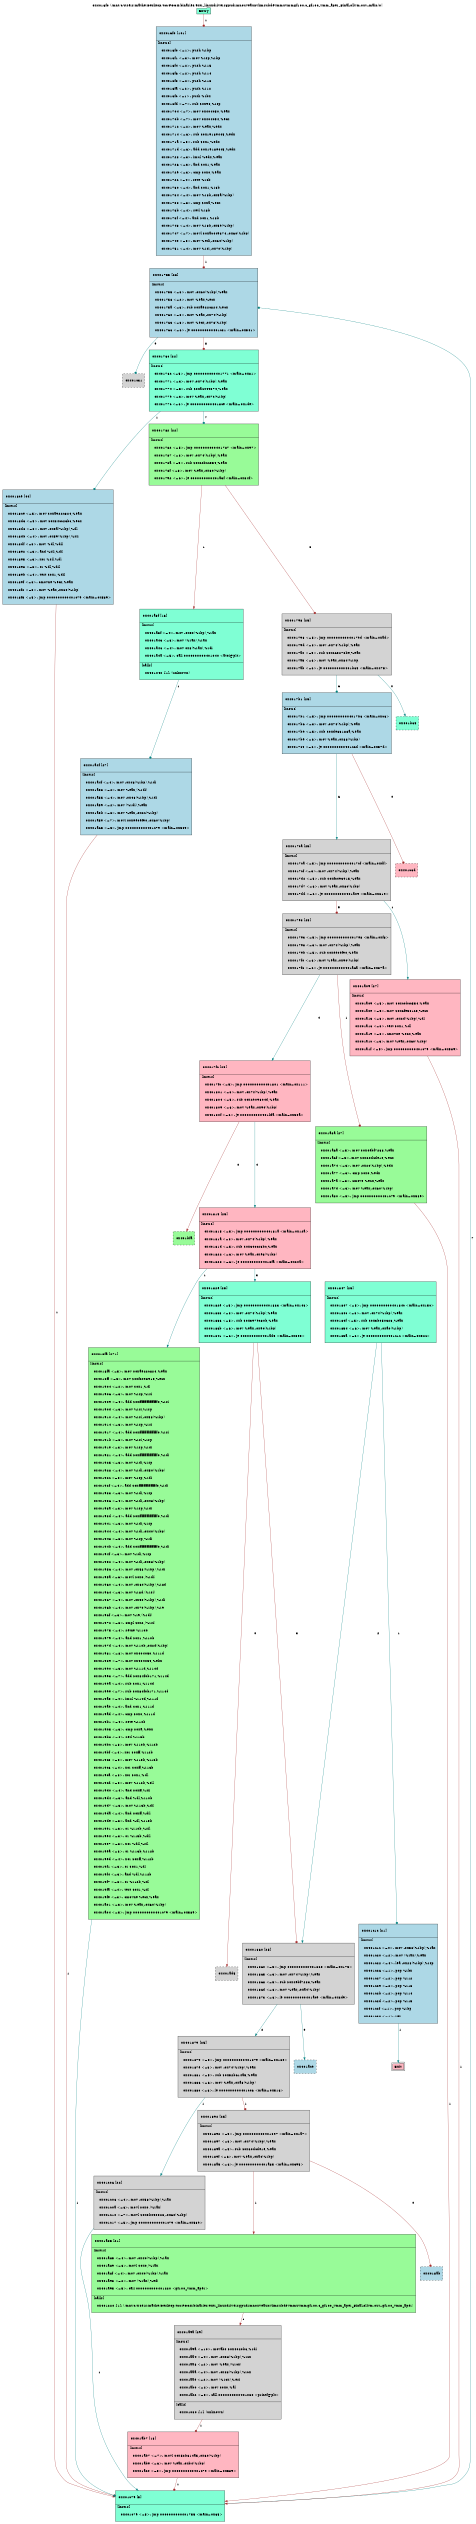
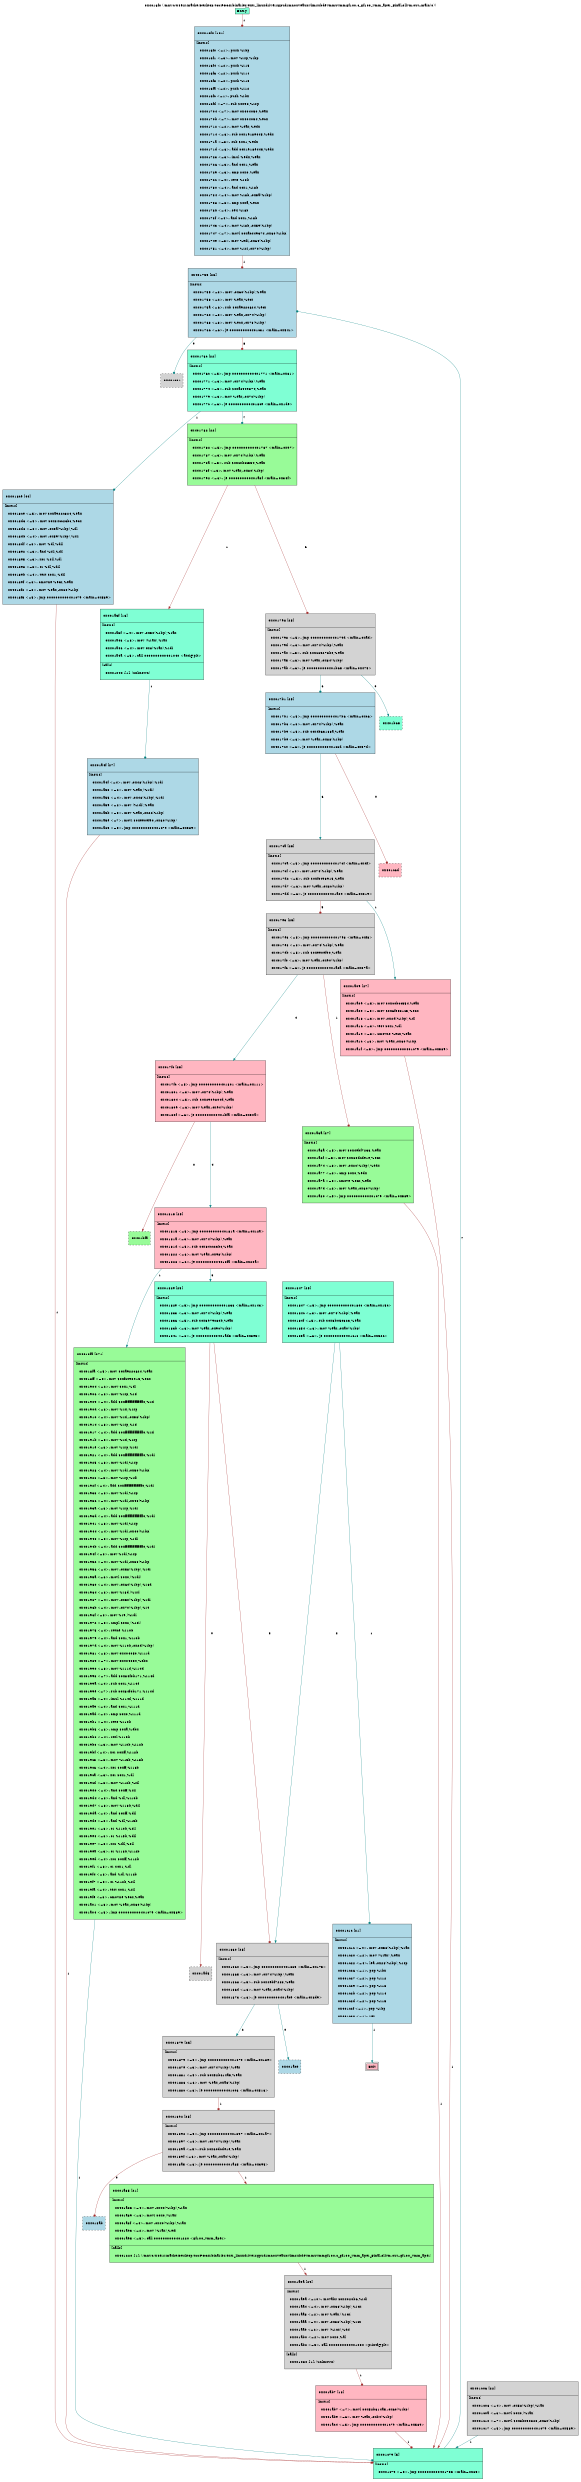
(181, 2134) -> none
